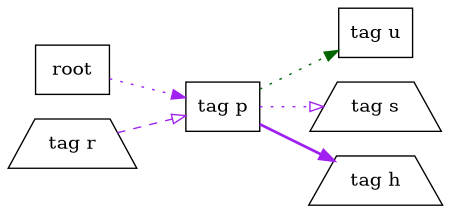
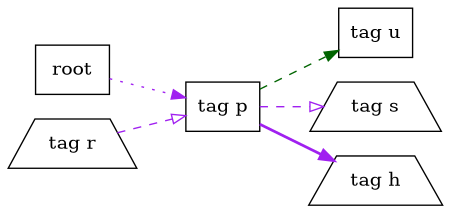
(293, 73) -> (293, 73)
(285, 107) -> (285, 107)
